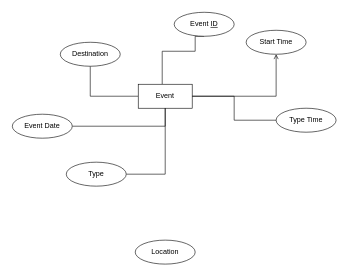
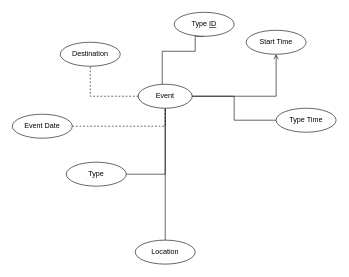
(204, 24) -> (204, 24)
(99, 96) -> (99, 96)
(165, 96) -> (165, 96)
(117, 126) -> (117, 126)
none -> (165, 208)
